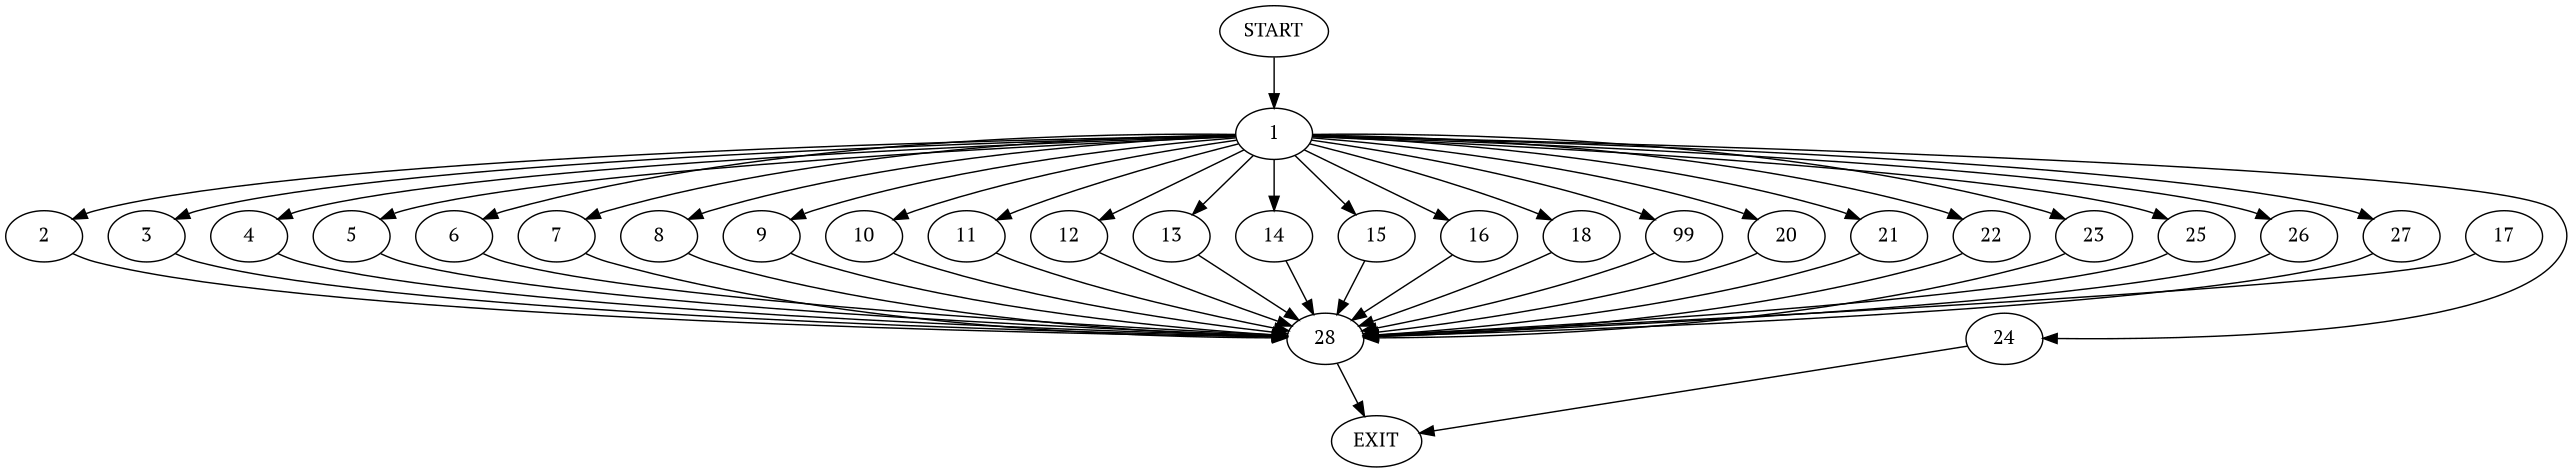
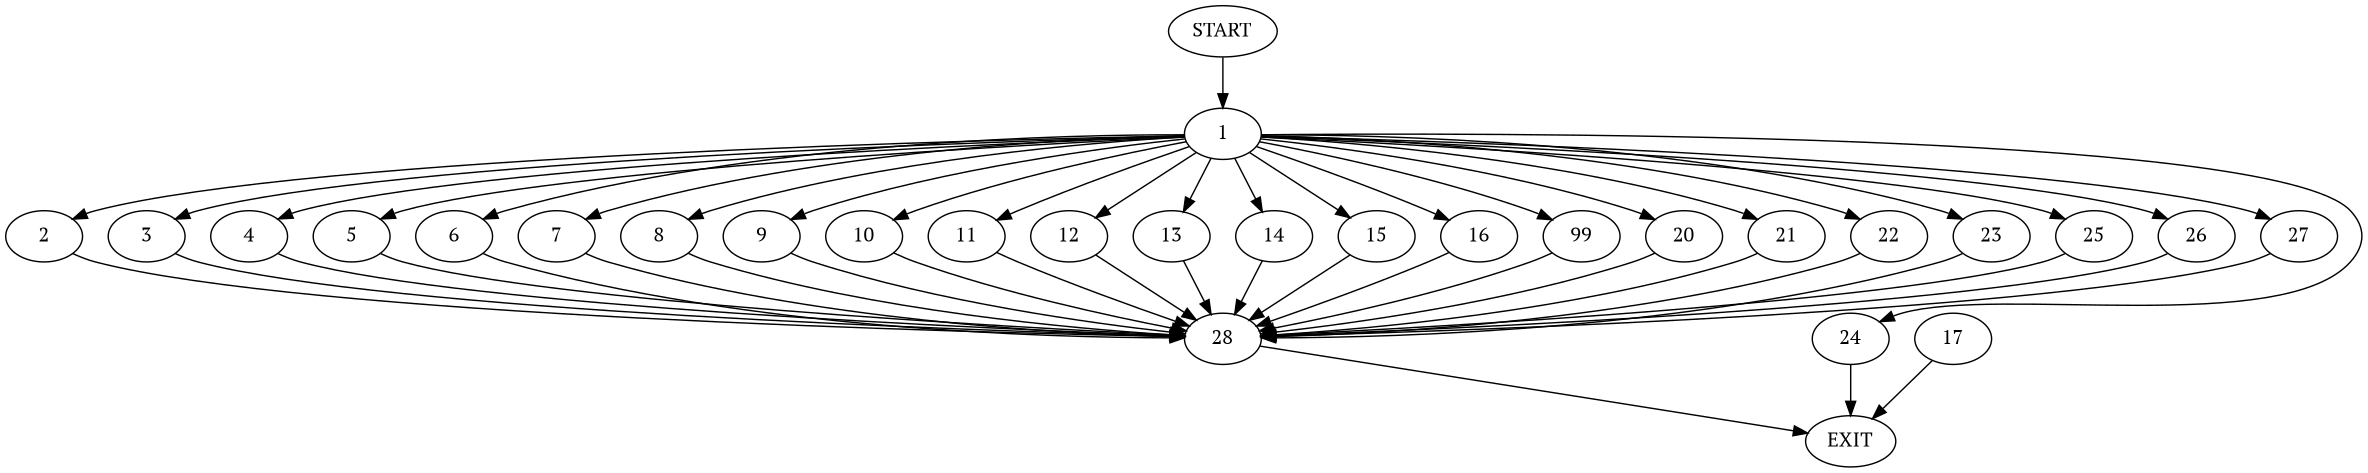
(1582, 236) -> none
(1928, 307) -> (1908, 384)
